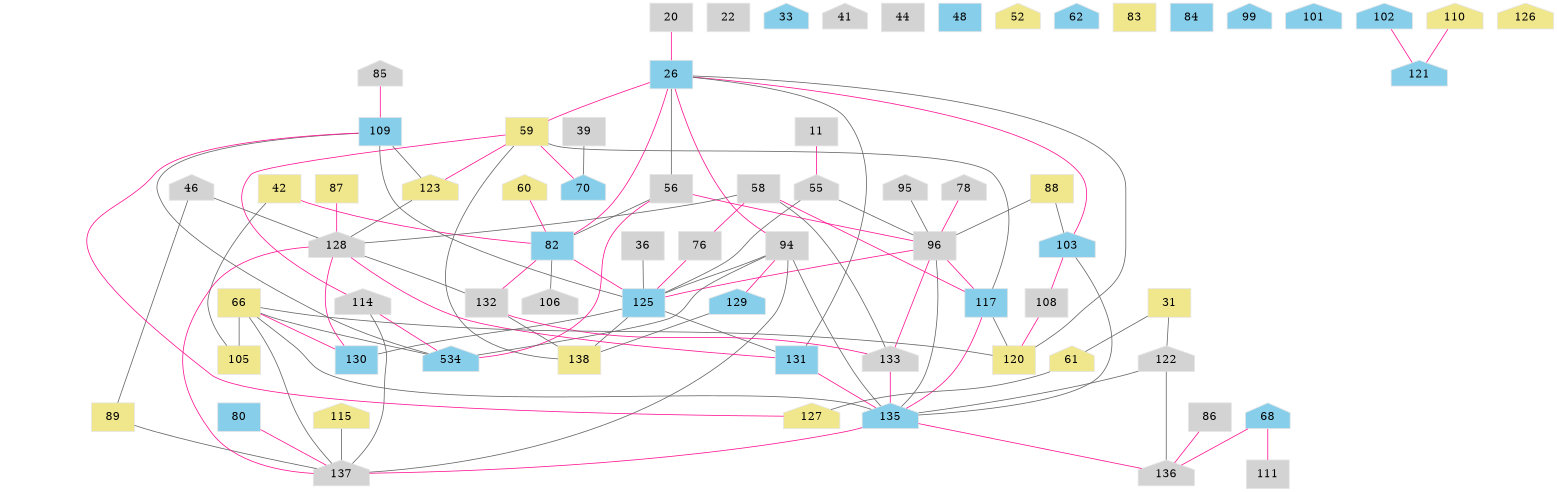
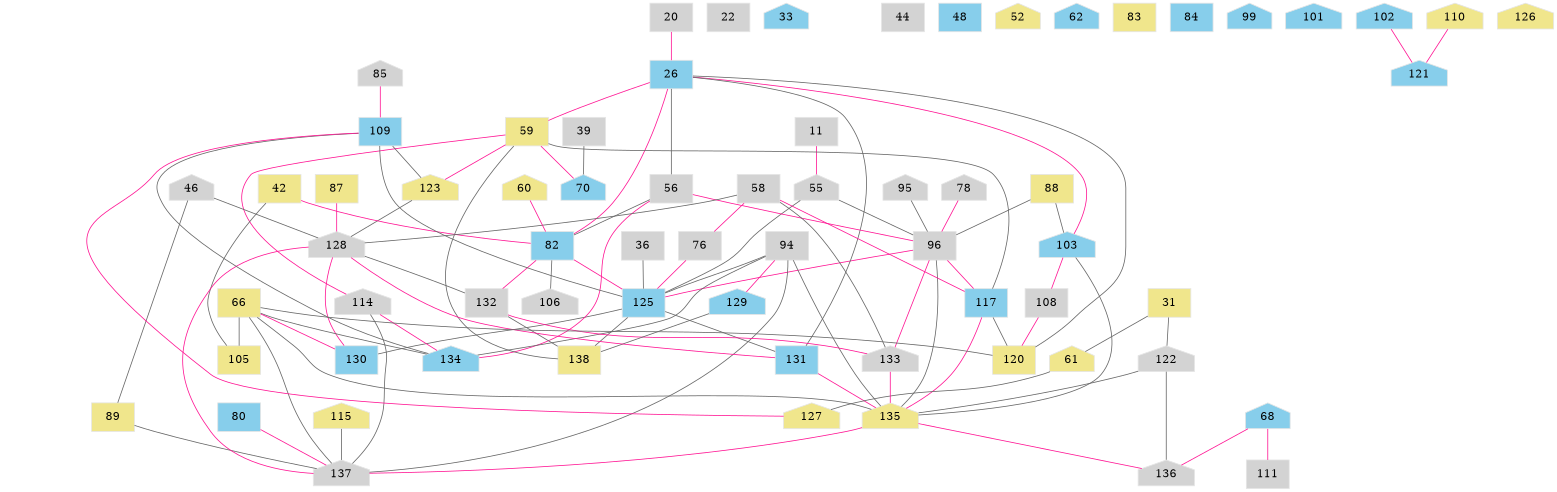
(845, 17) -> none
(708, 169) -> none
(451, 360) -> (451, 360)
(890, 417) -> (890, 417)
(1210, 417) -> none
